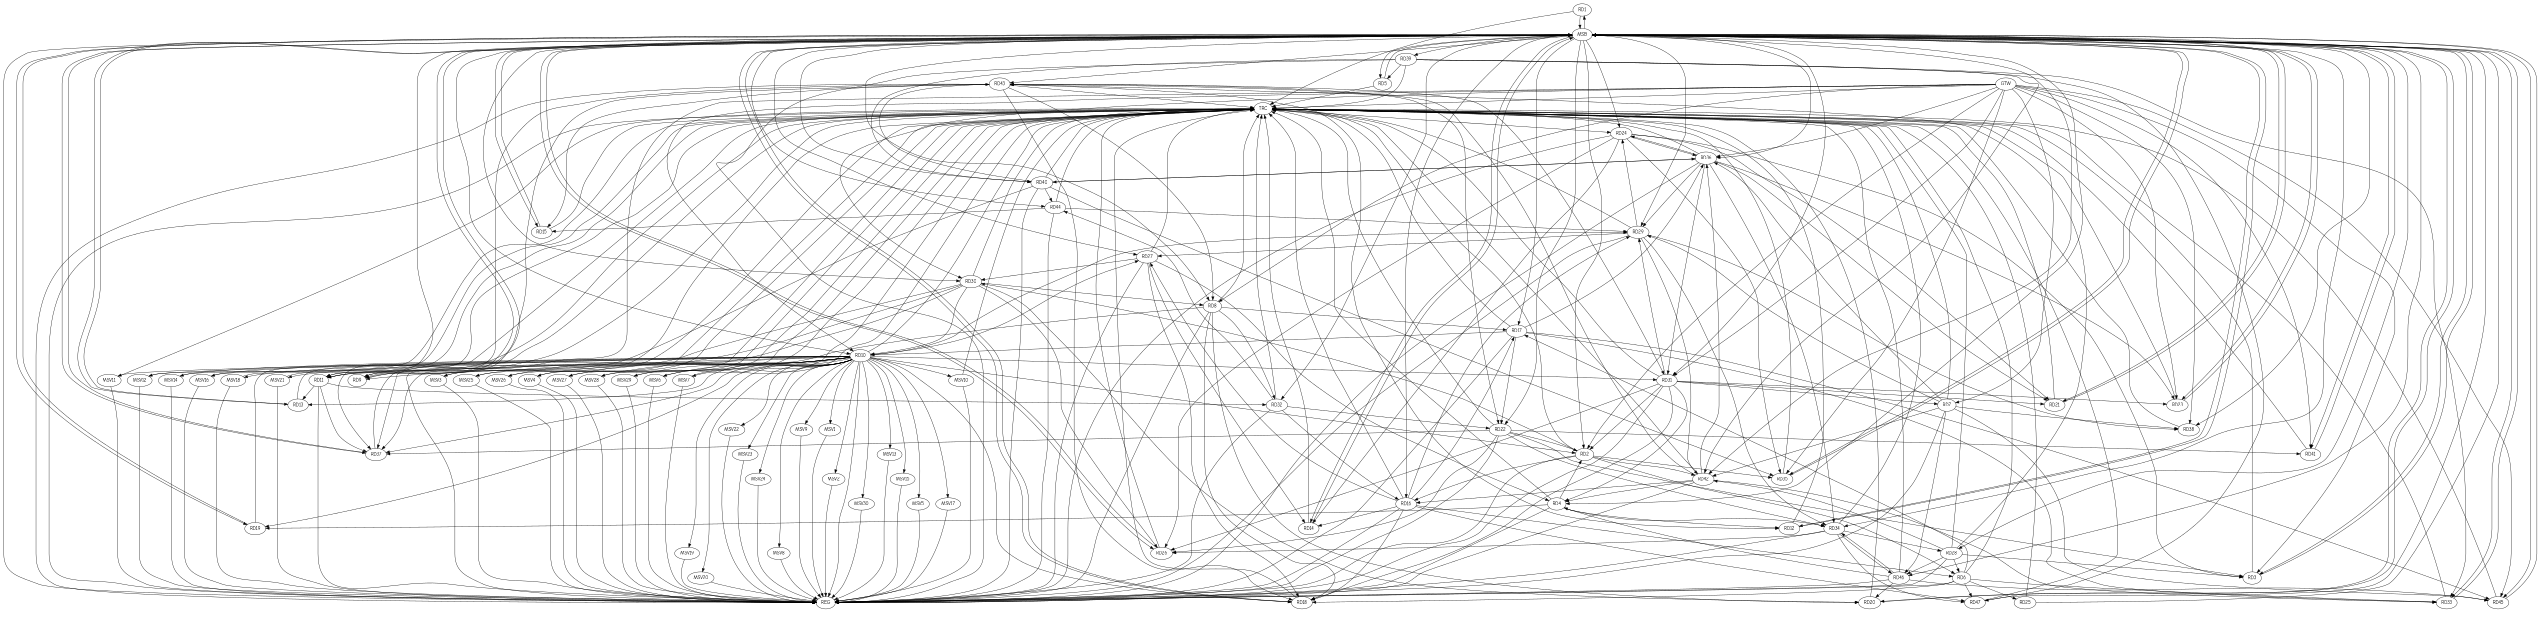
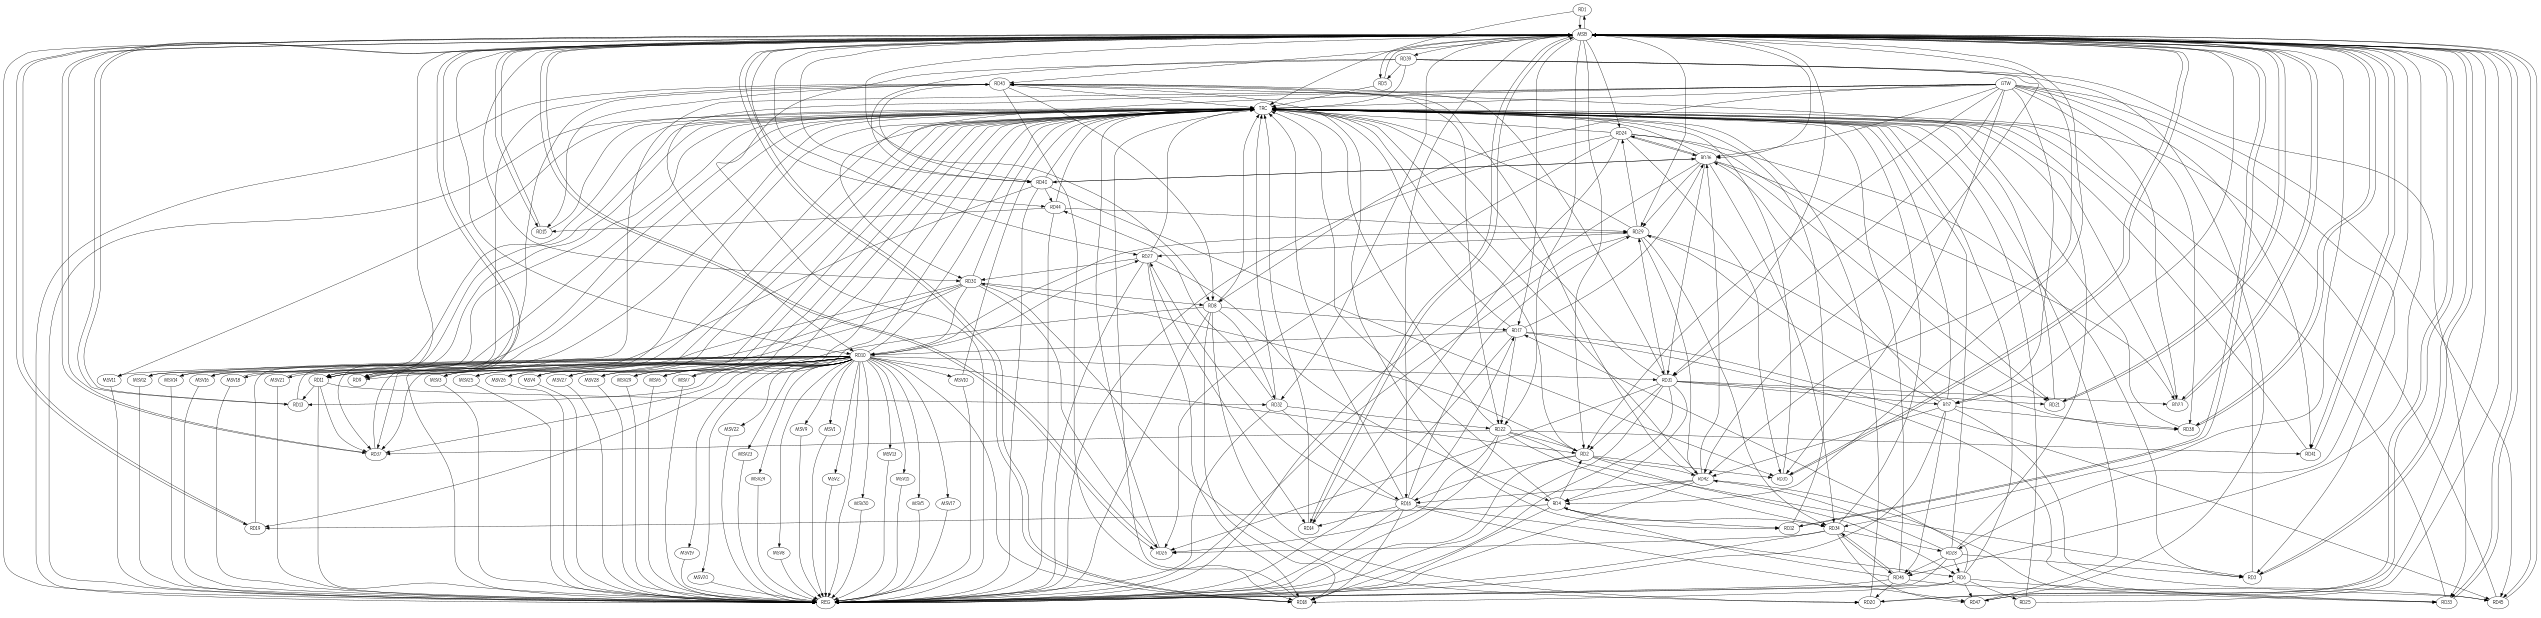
none -> (2356, 56)
none -> (2230, 67)
(1440, 121) -> (1443, 121)
